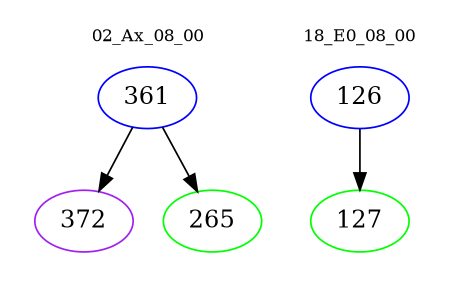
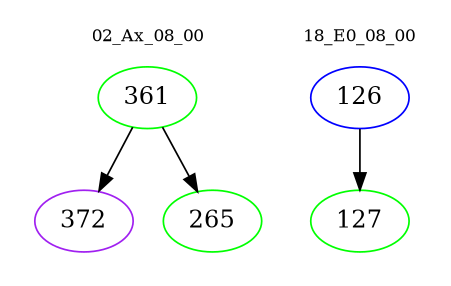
(147, 98) -> (147, 98)
